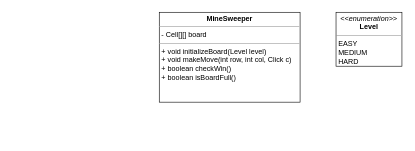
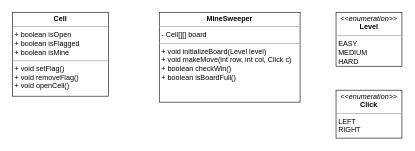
none -> (60, 54)
none -> (369, 114)
